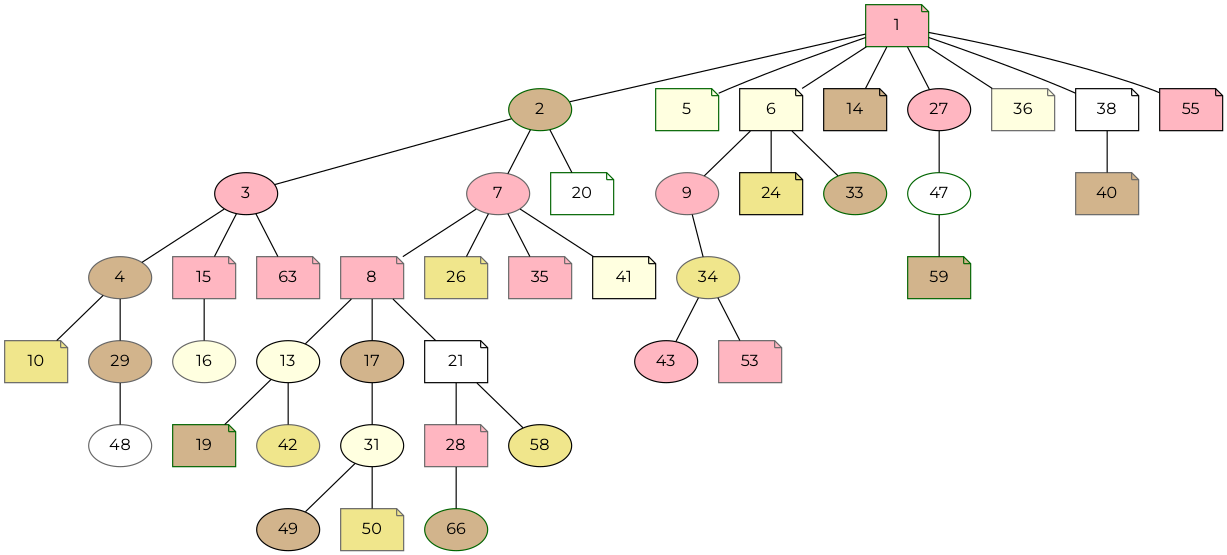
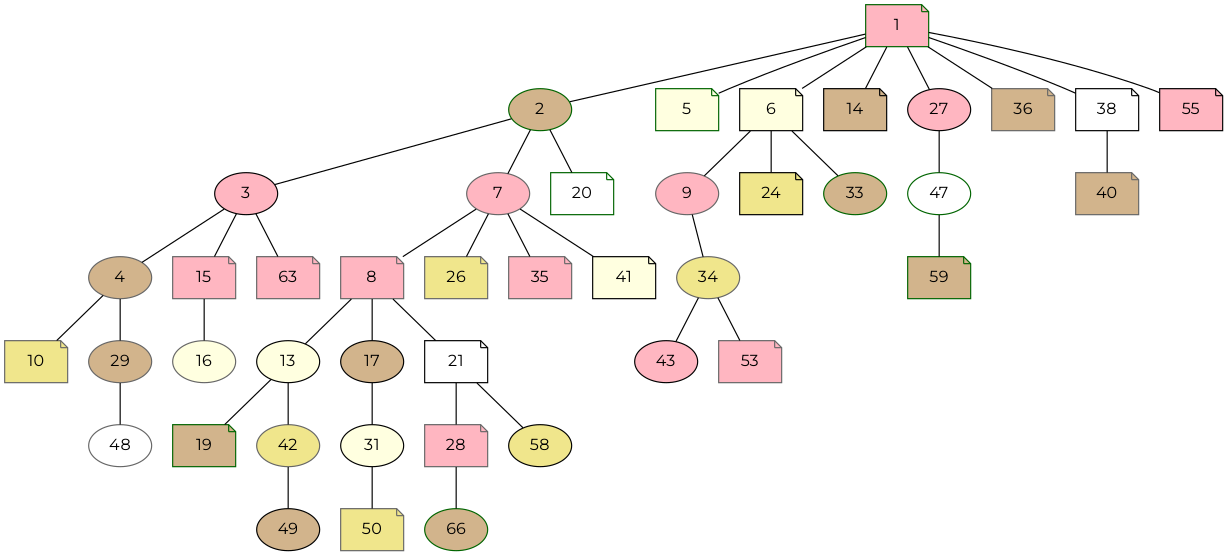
(1023, 110) -> (1023, 110)
(330, 488) -> (288, 488)
